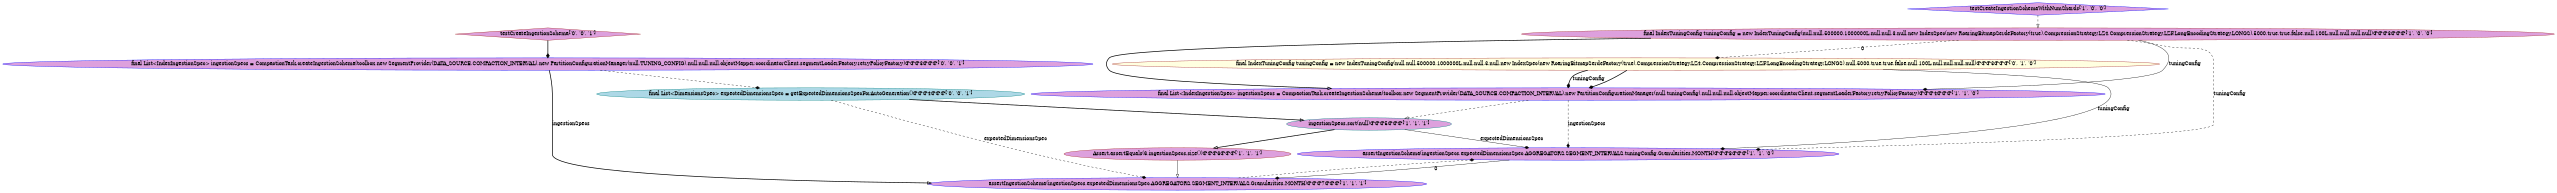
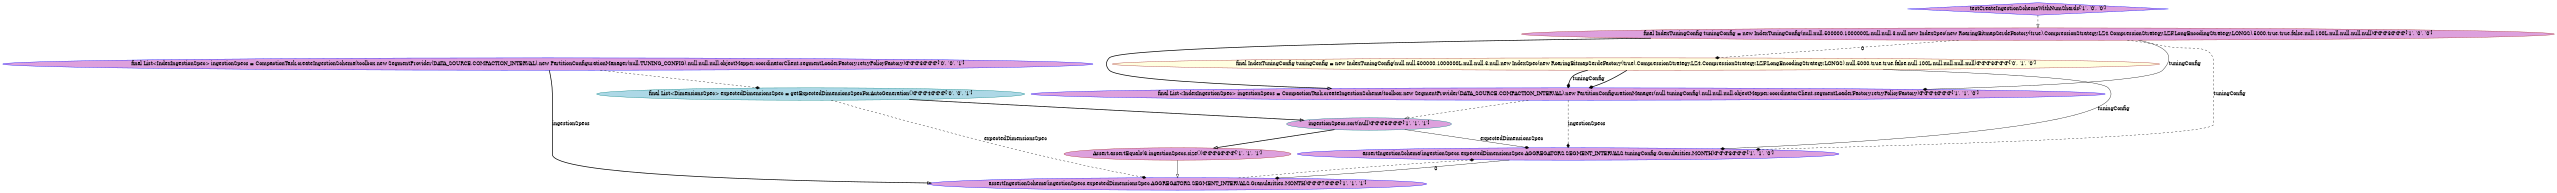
(548, 34) -> none
